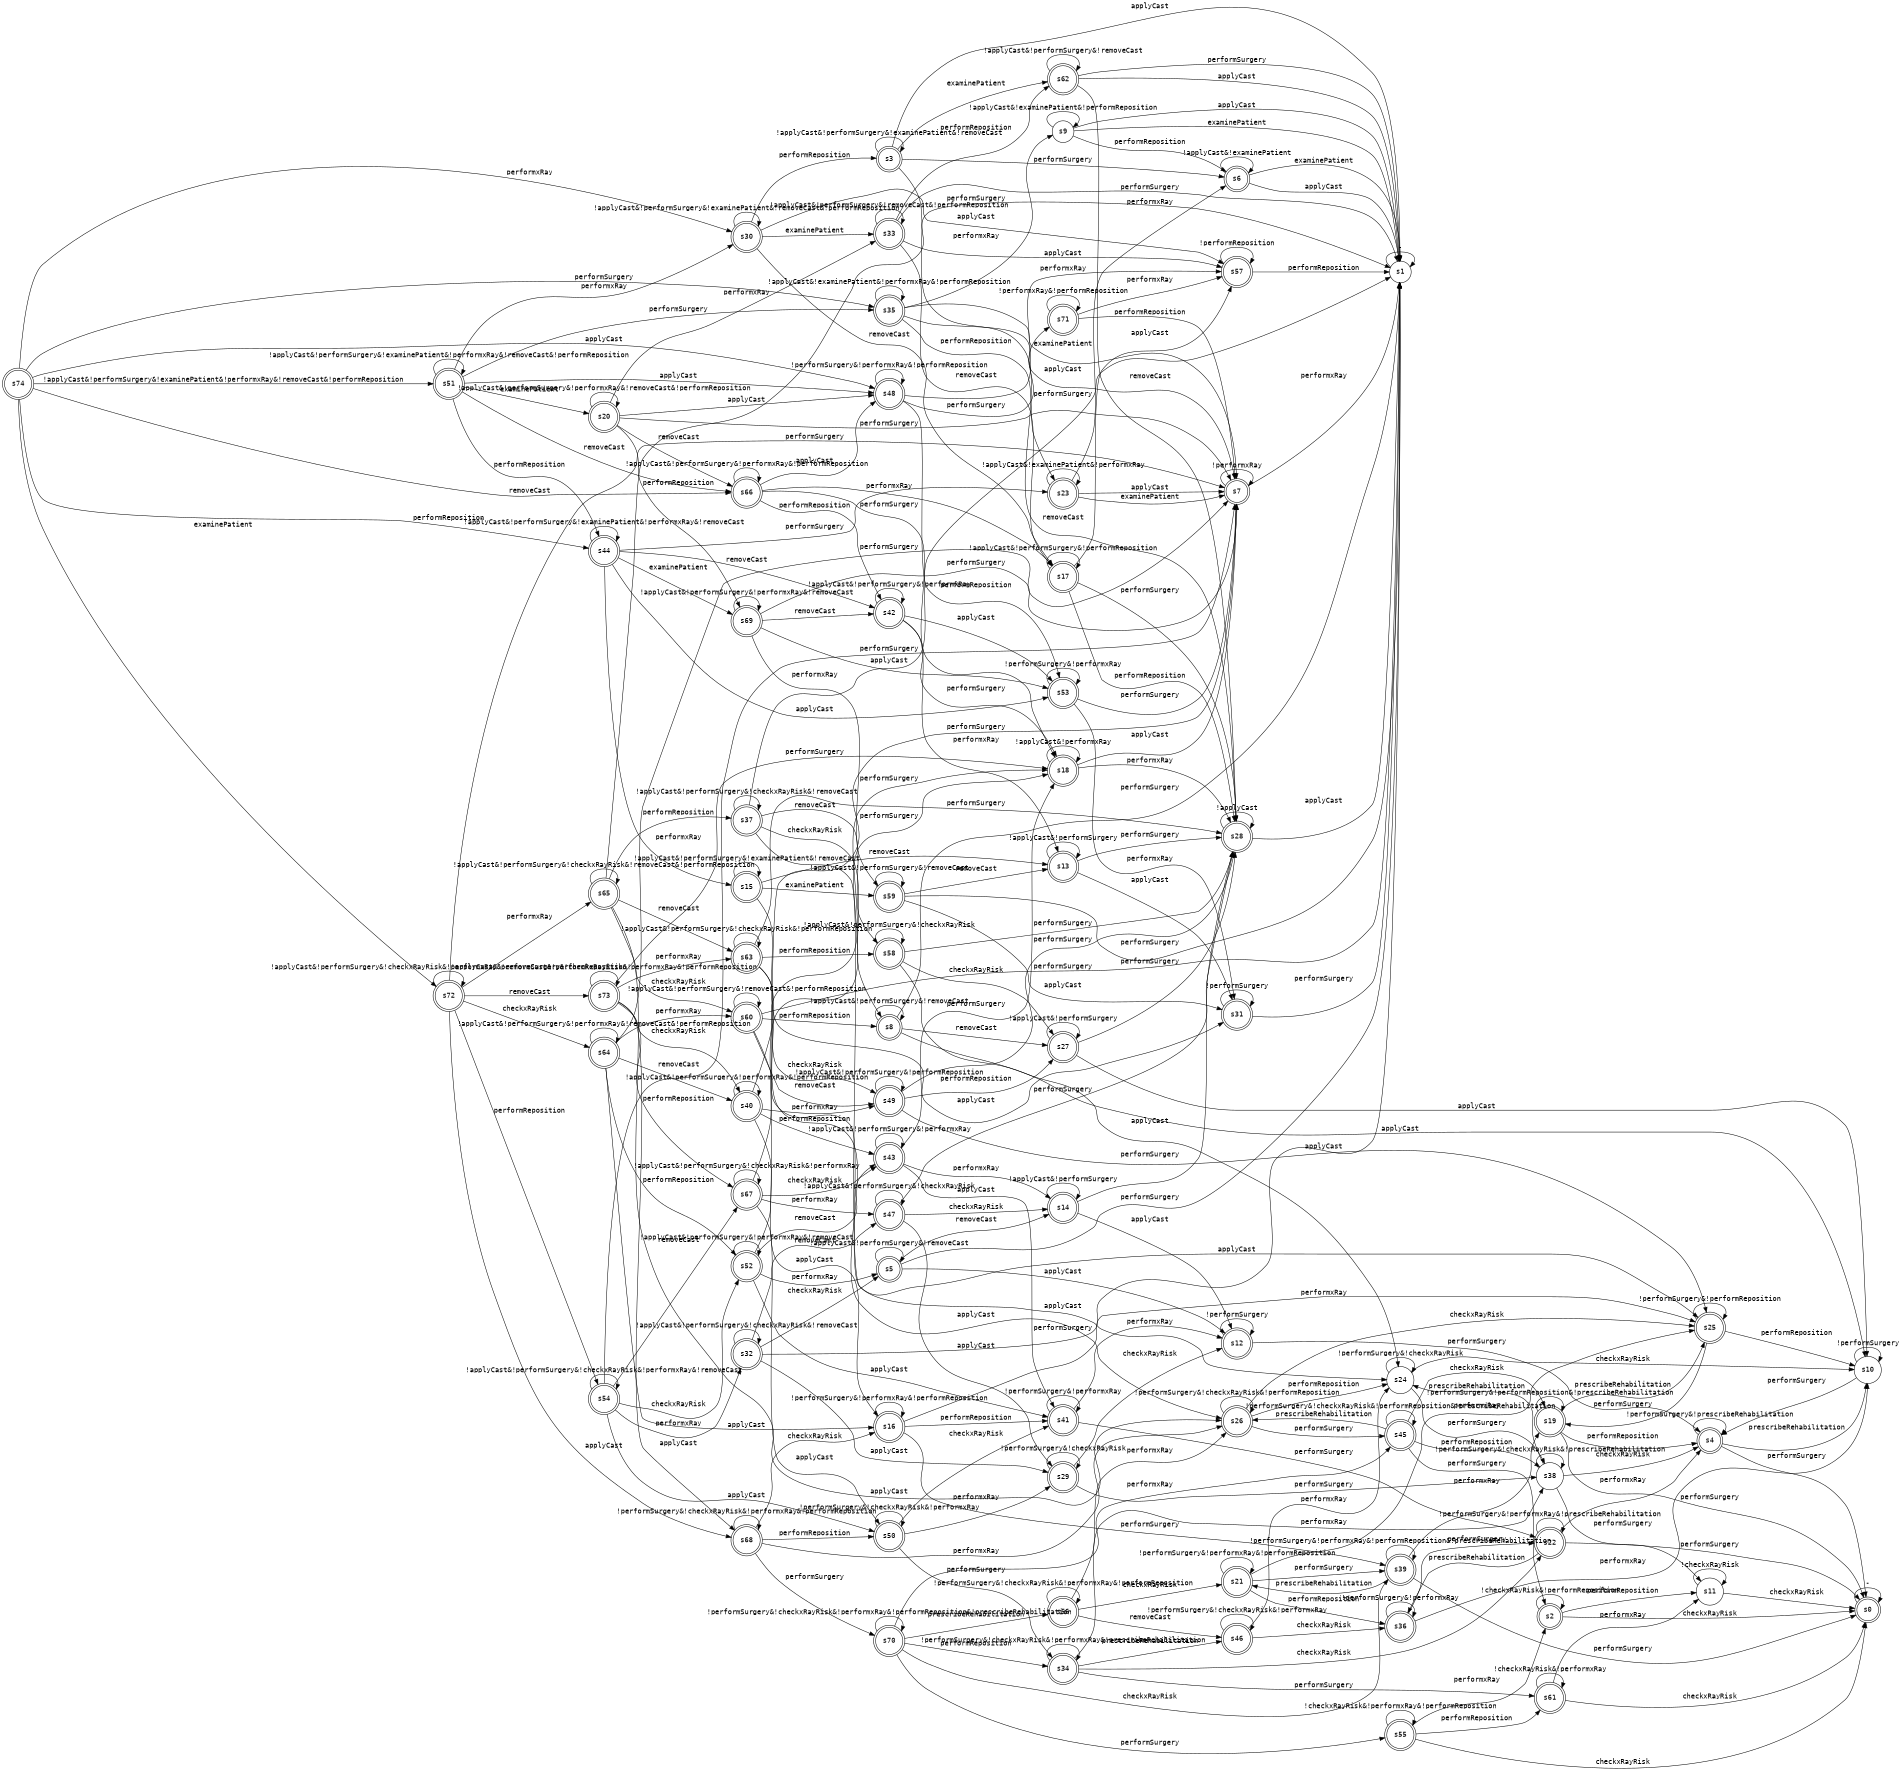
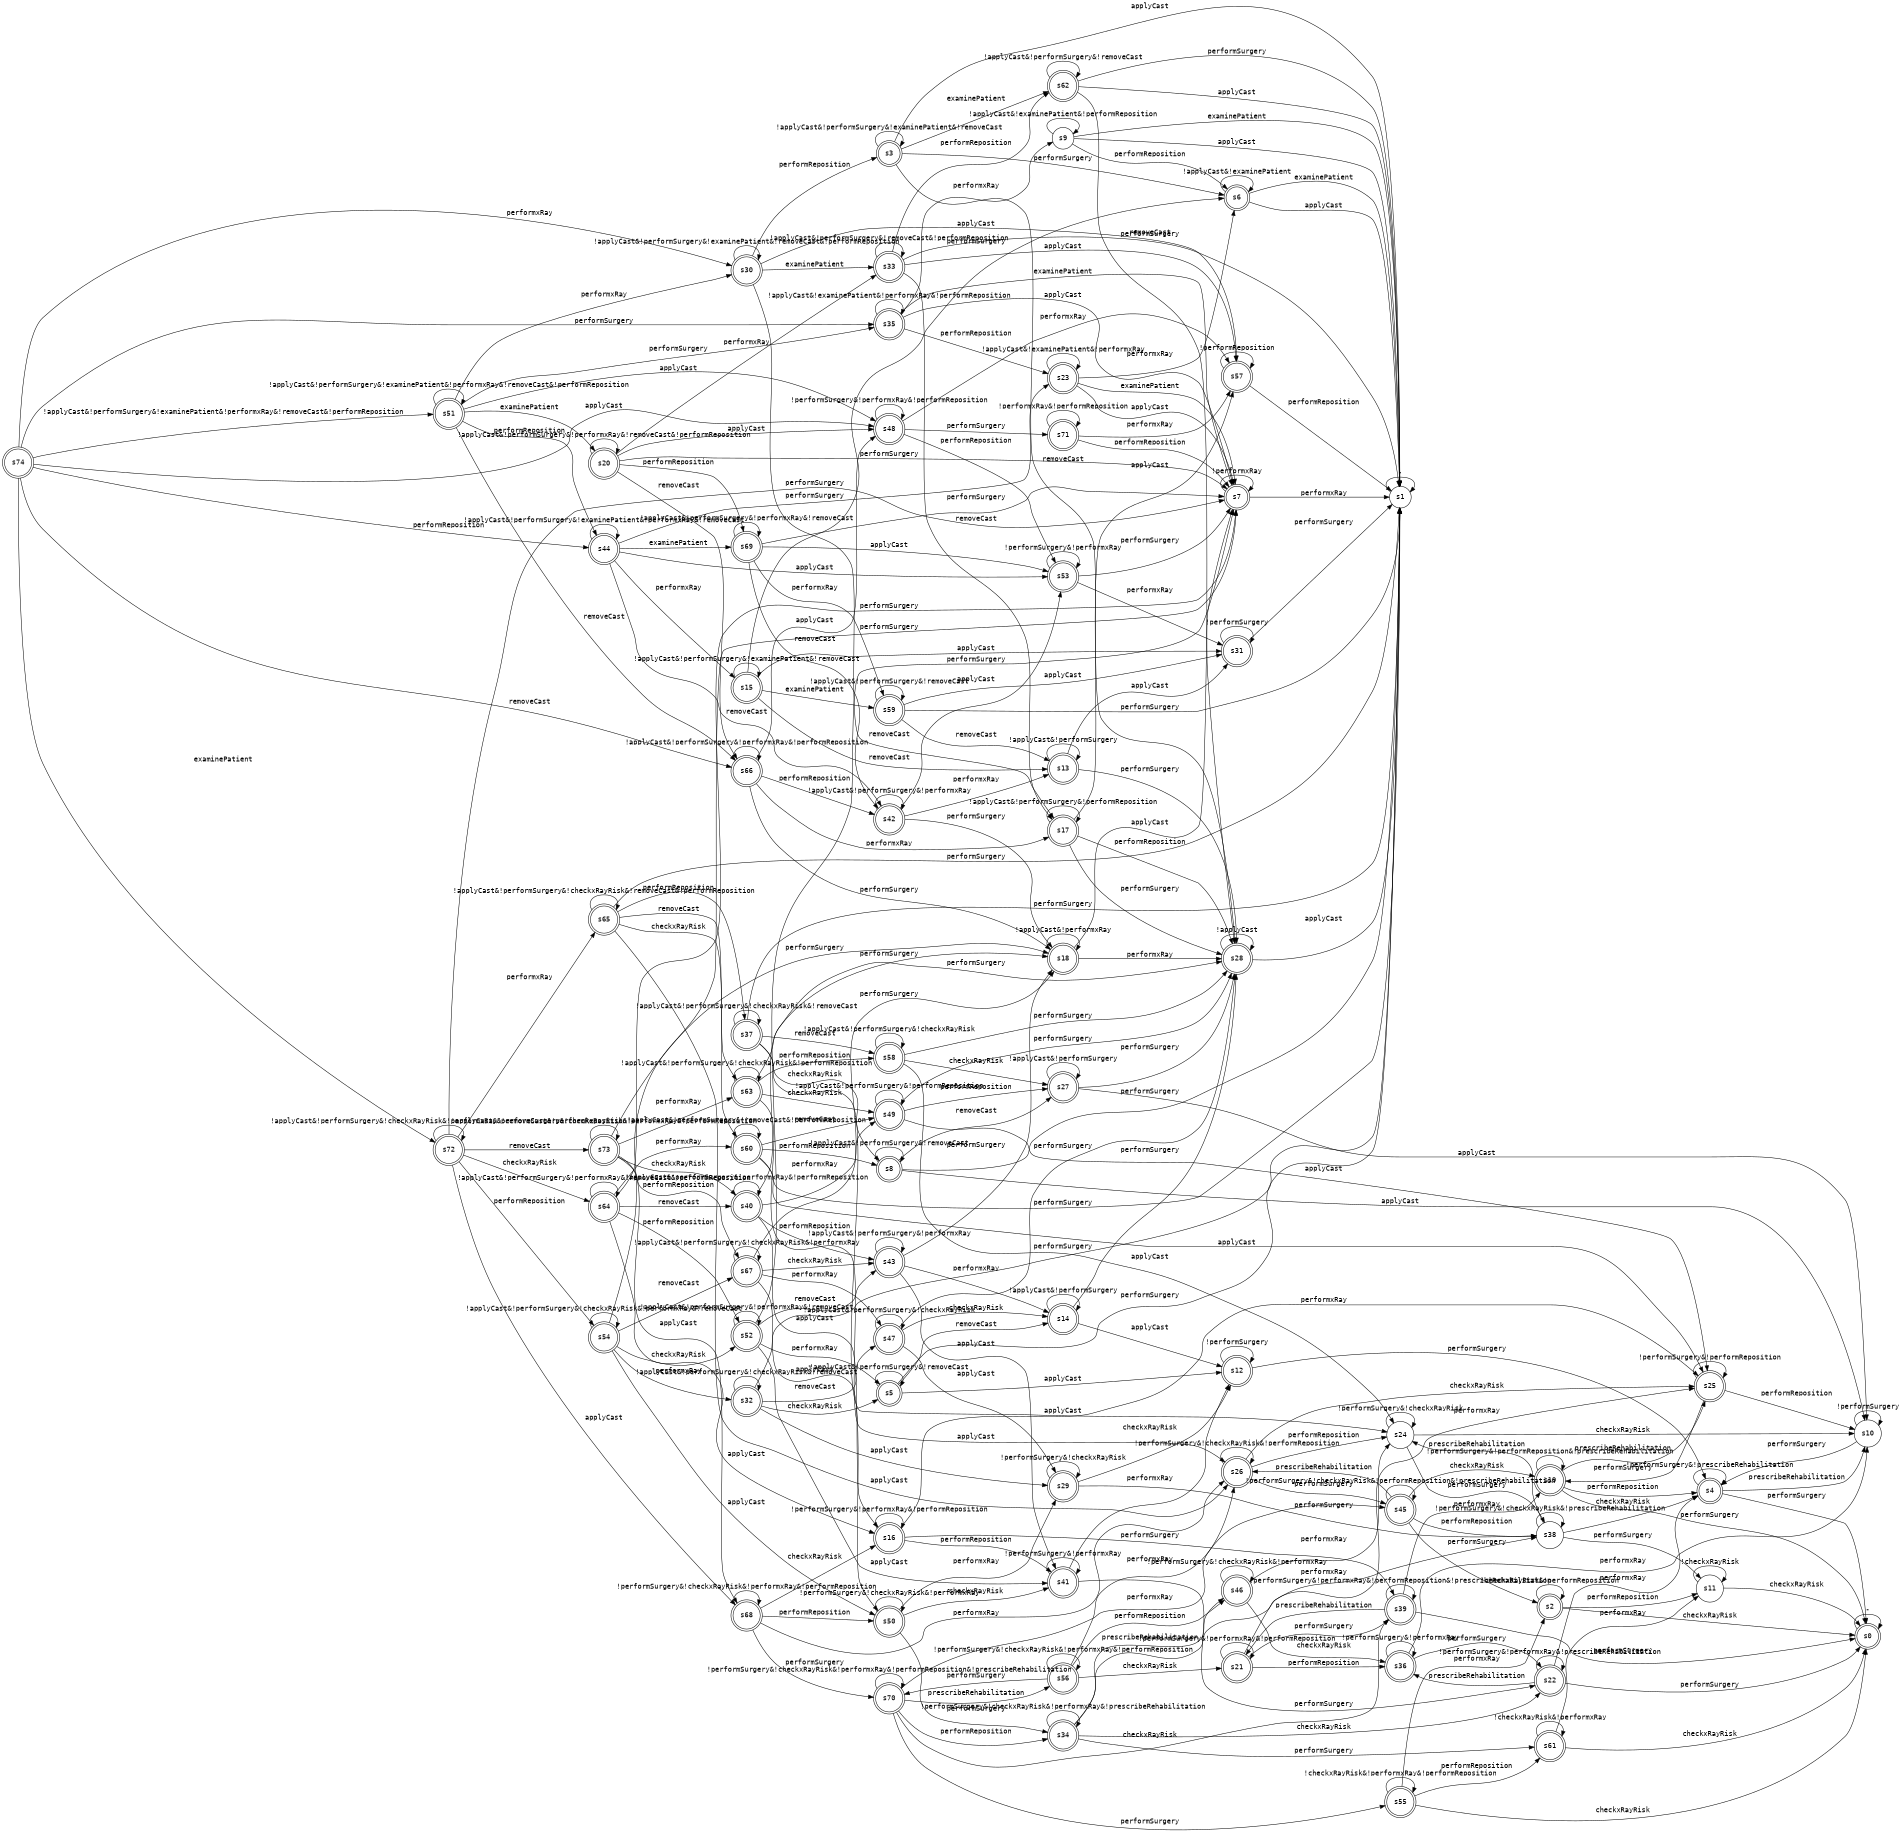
none -> (898, 361)
(1150, 1617) -> (1150, 1616)
none -> (978, 1683)
